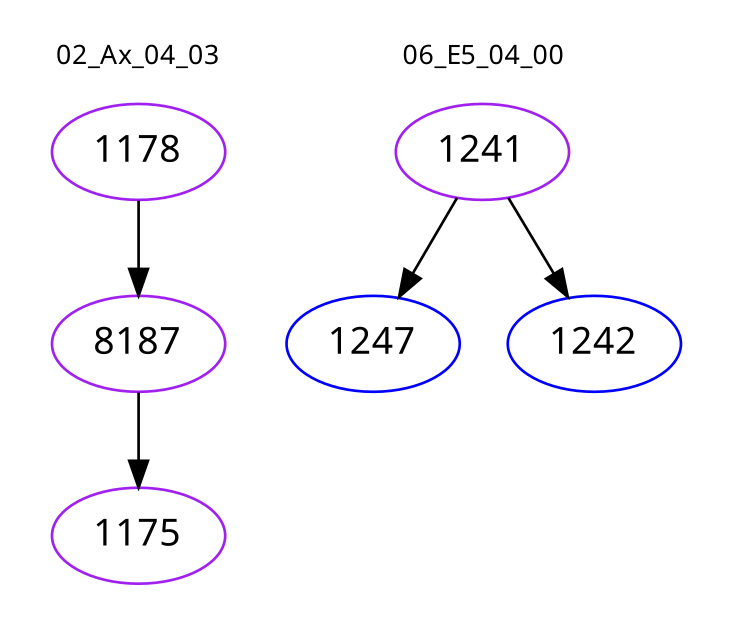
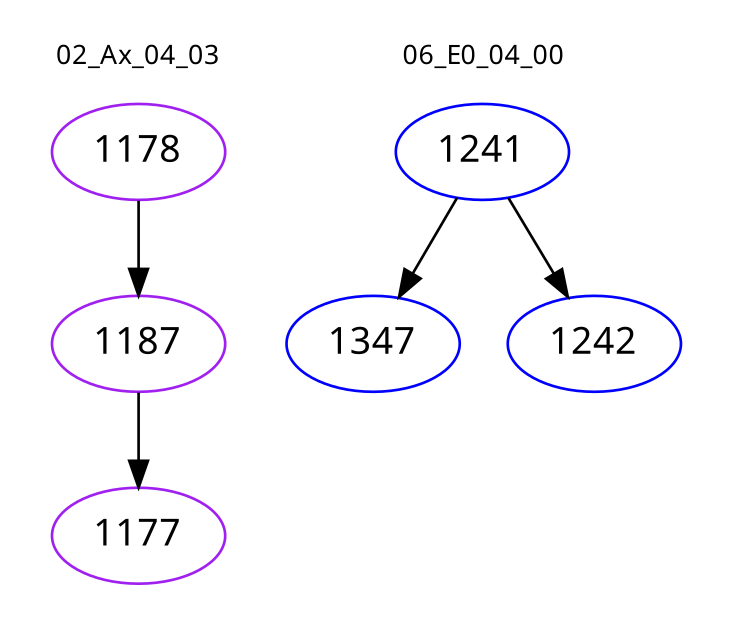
(484, 57) -> (484, 57)
(482, 152) -> (482, 152)
(139, 344) -> (139, 344)
(373, 344) -> (373, 344)
(139, 536) -> (139, 536)
